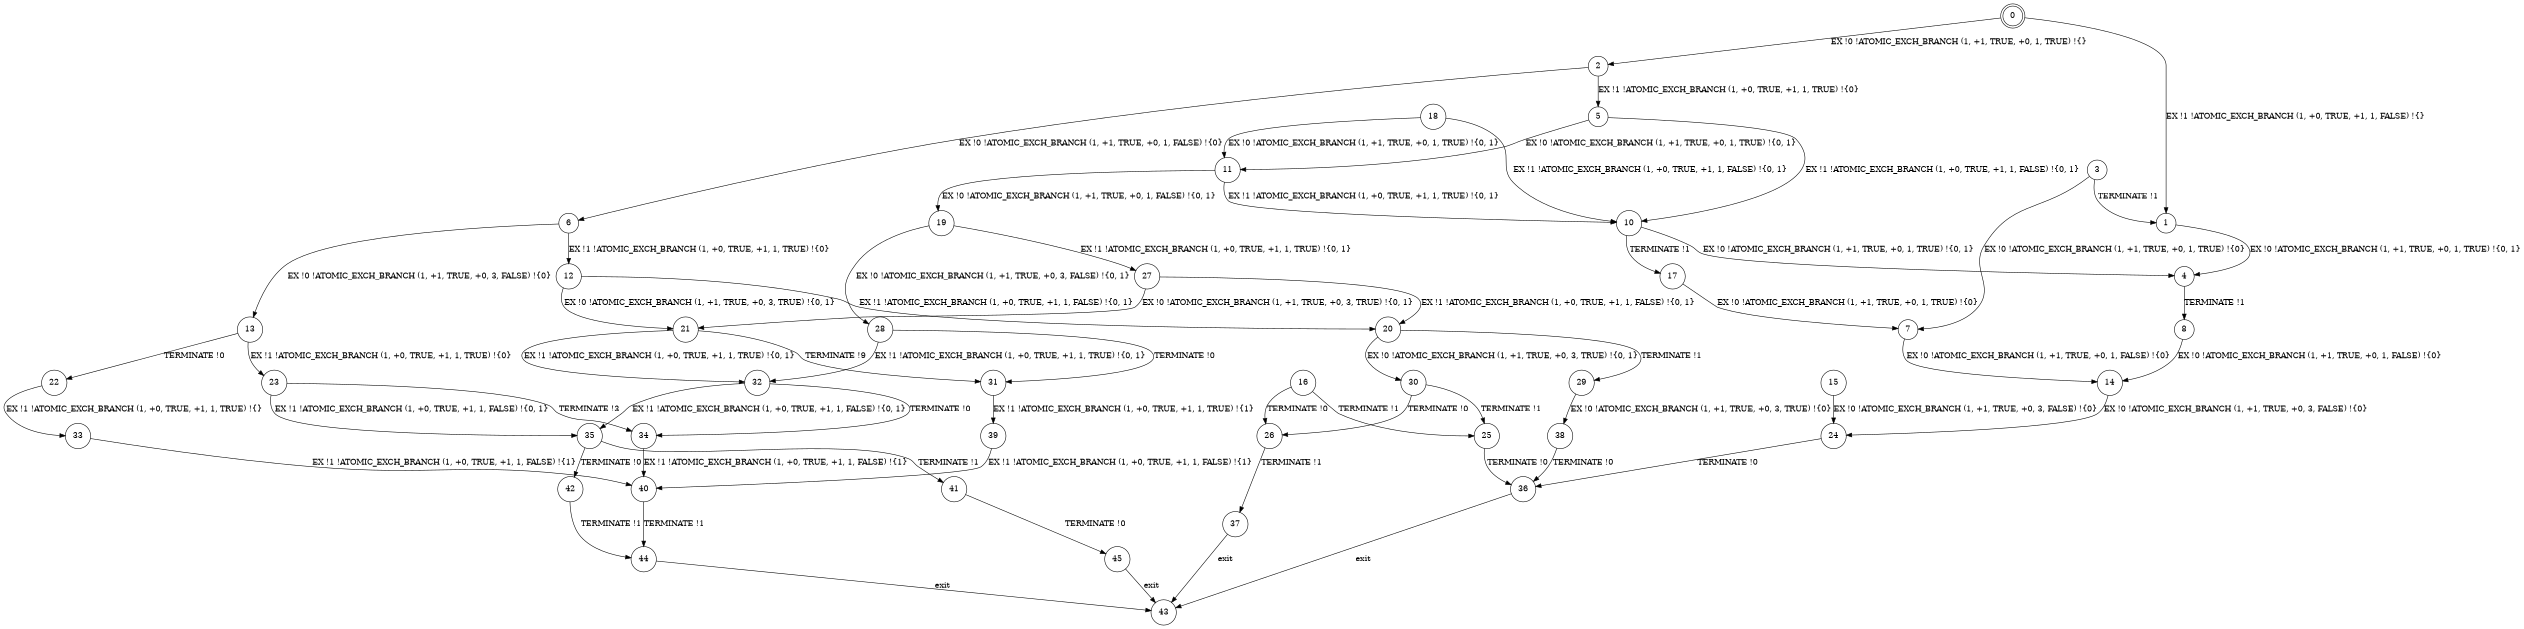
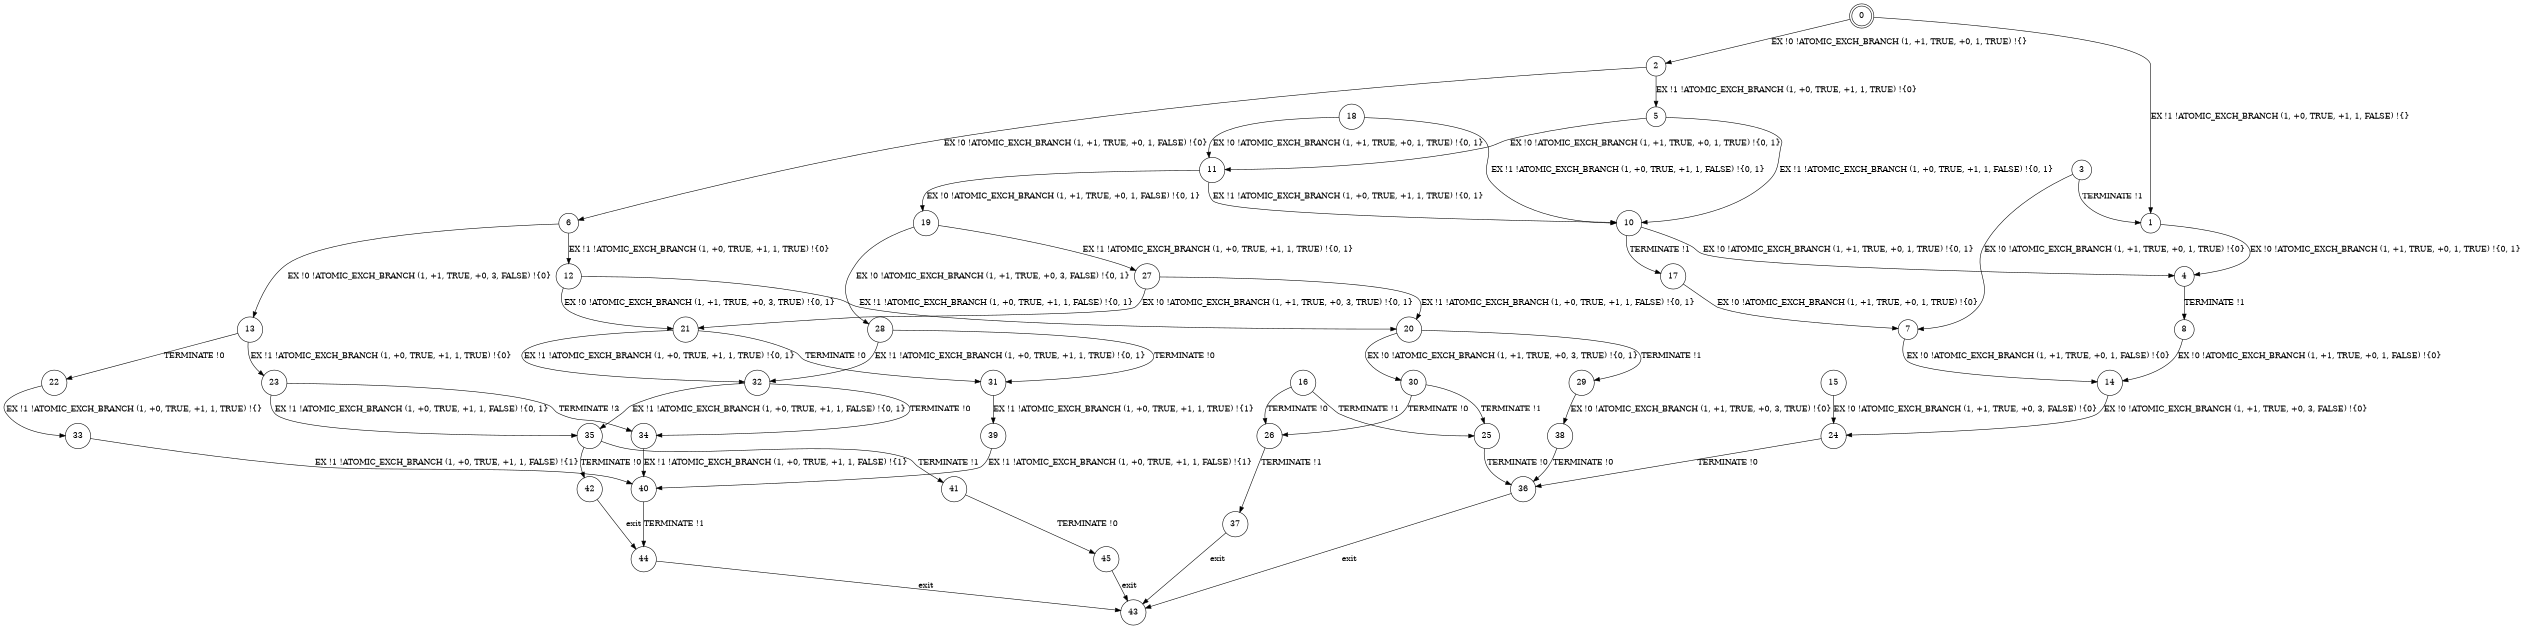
(836, 356) -> (836, 356)
(611, 524) -> (634, 524)
